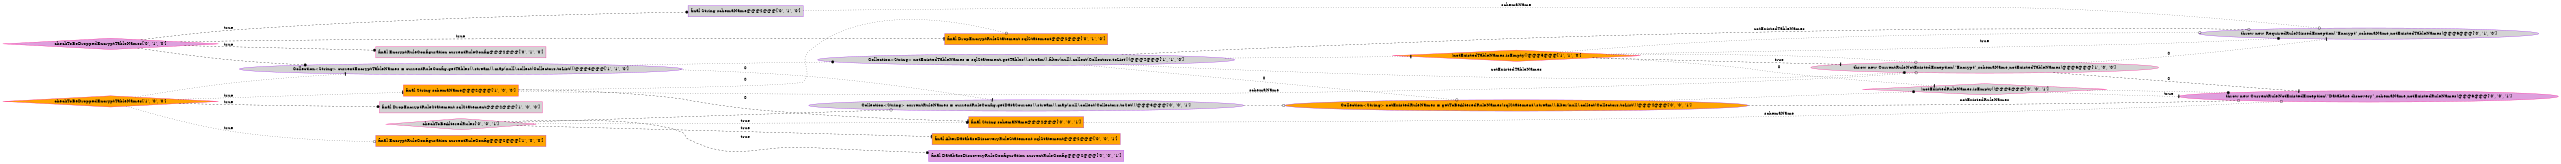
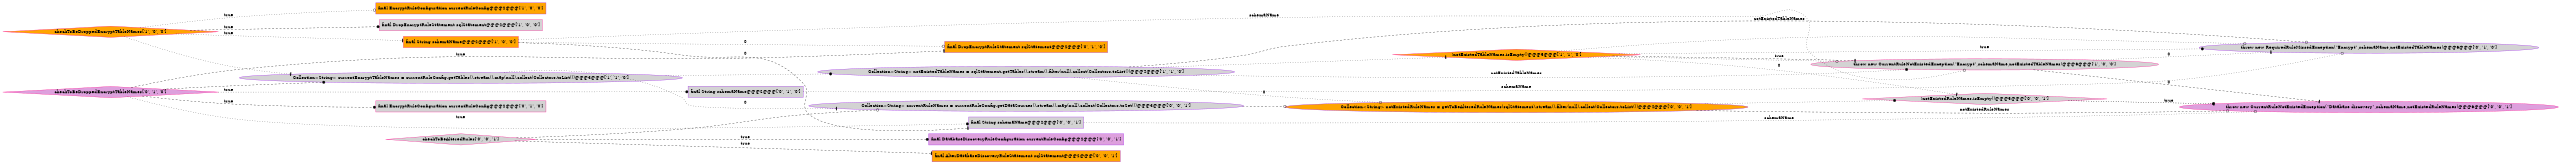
(413, 20) -> (452, 92)
(1026, 122) -> (1026, 123)
(749, 123) -> (546, 129)
